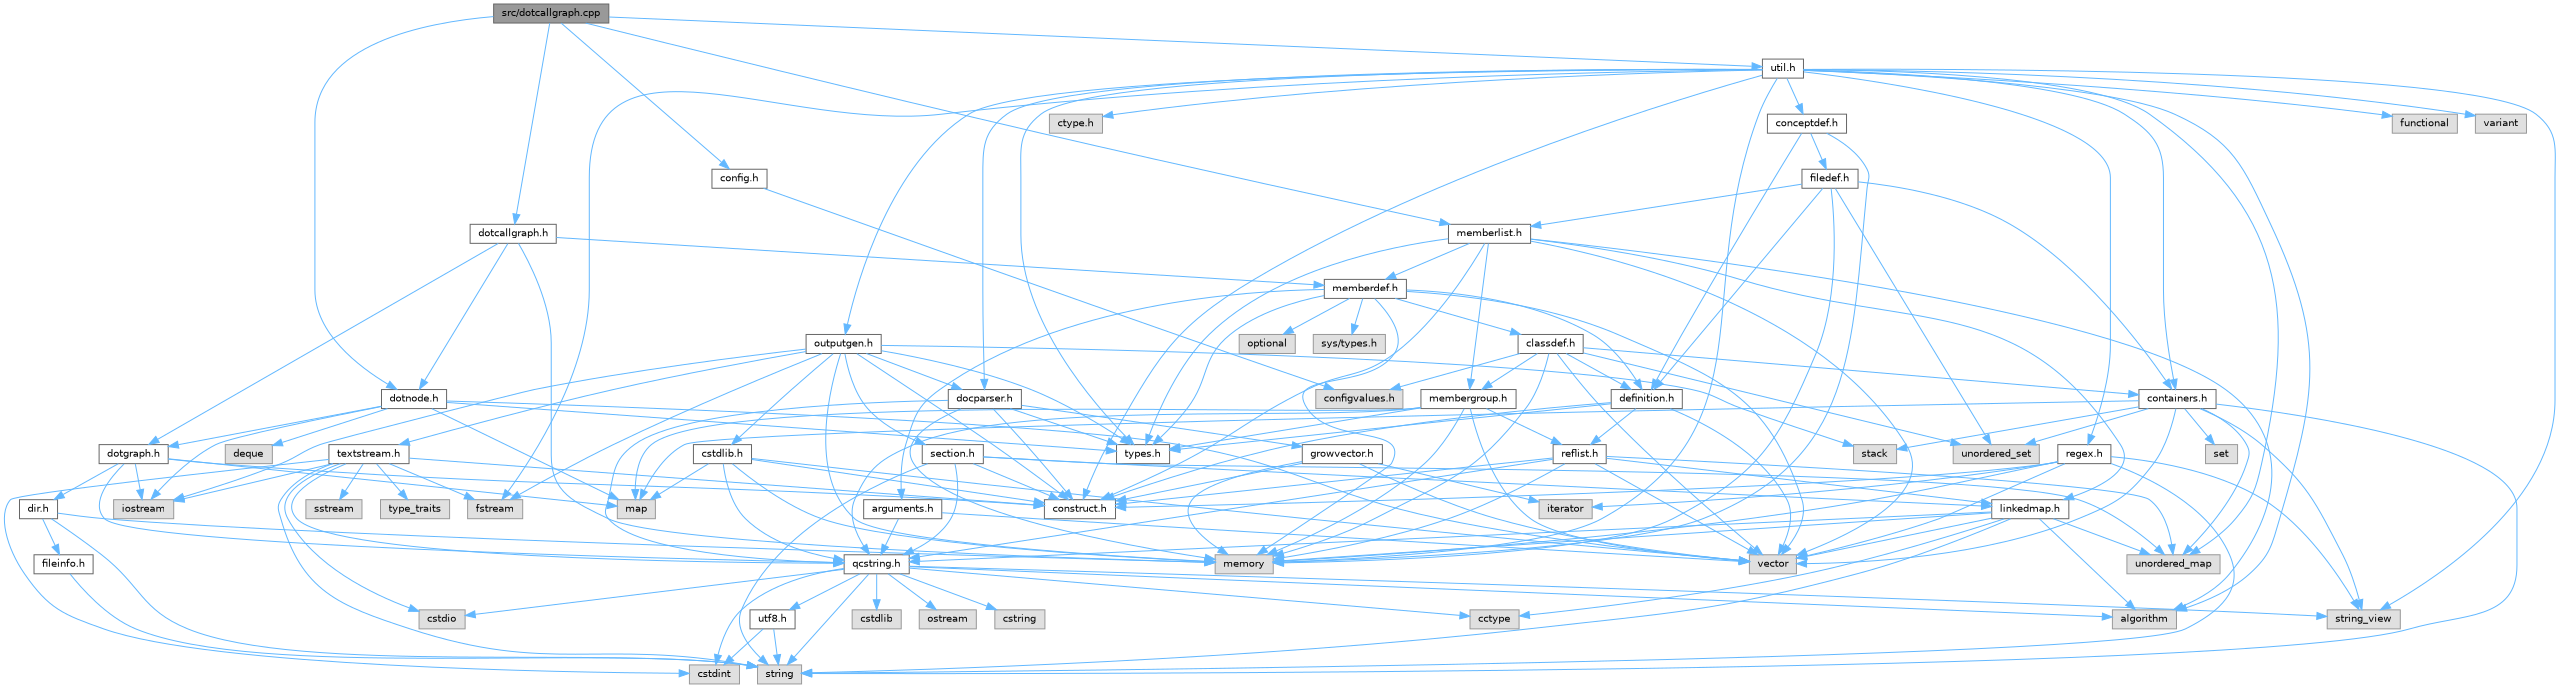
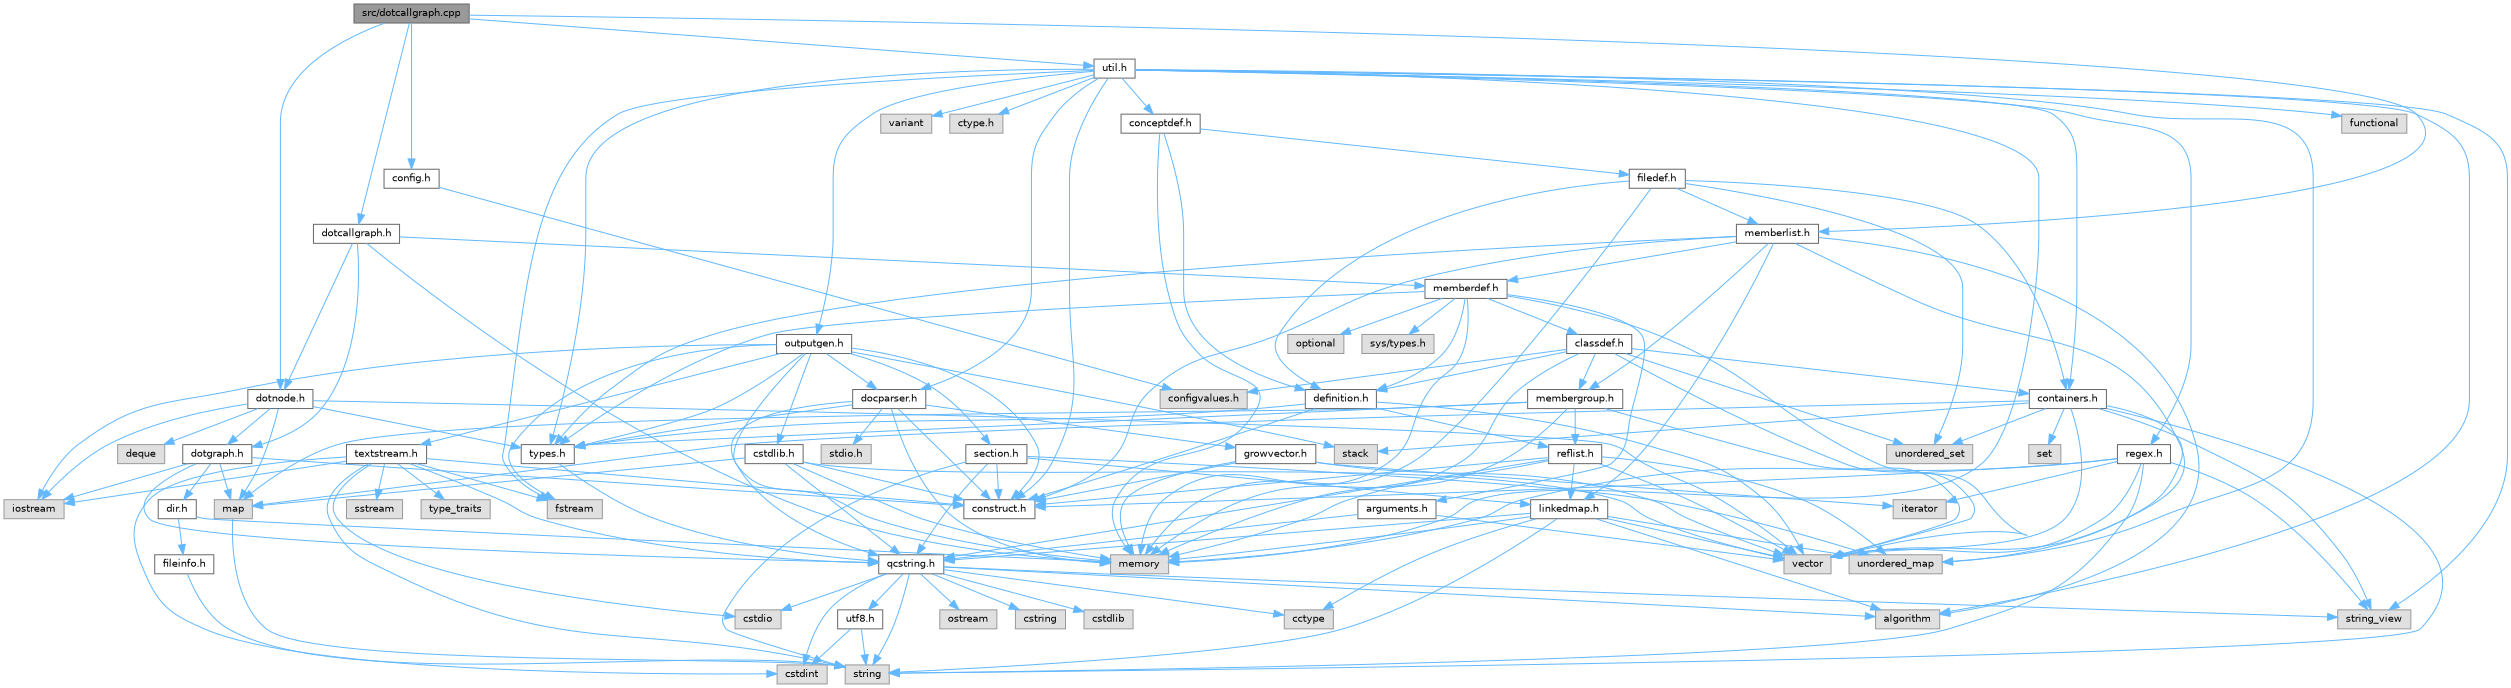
(1068, 418) -> (706, 534)
none -> (846, 454)
(268, 647) -> (490, 656)
